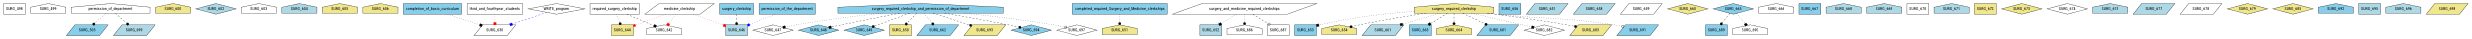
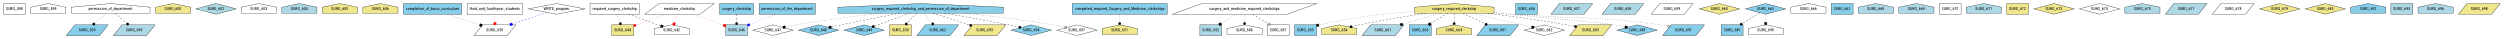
none -> (1637, 30)
